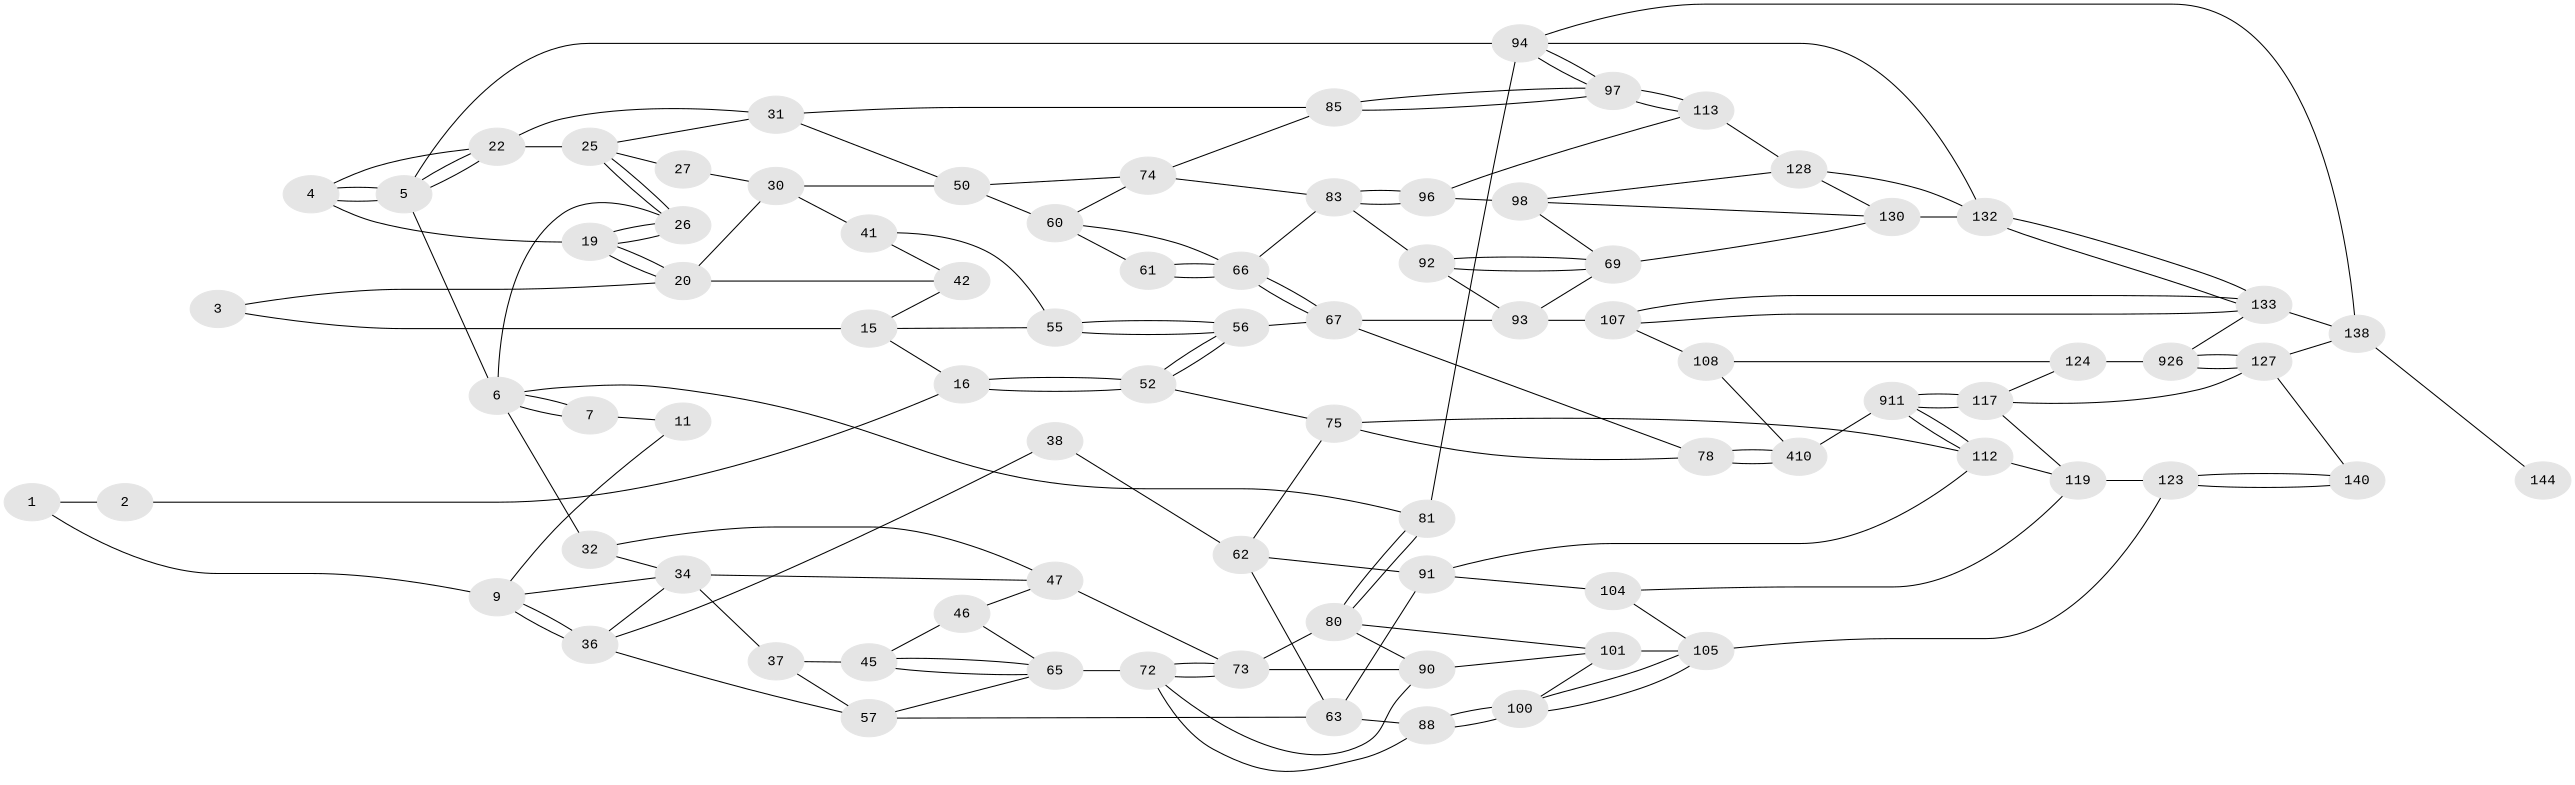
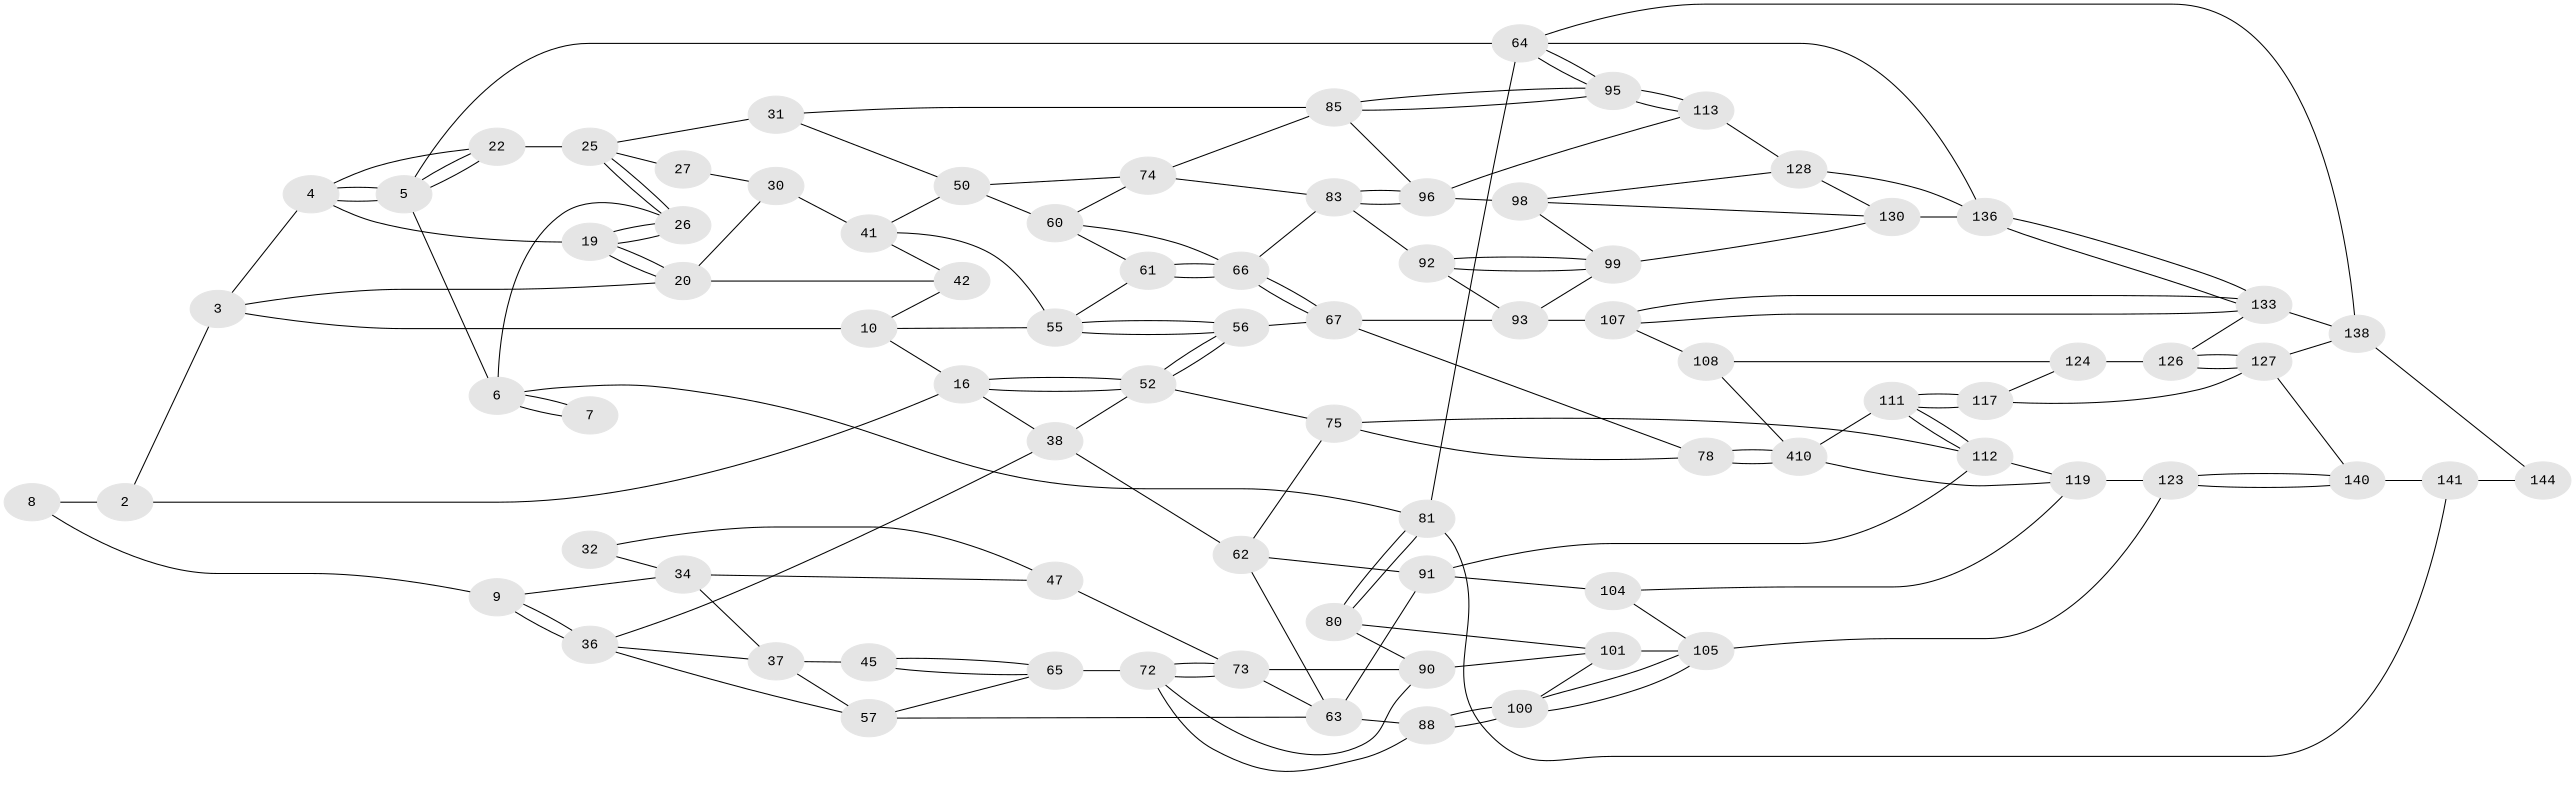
(1520, 43) -> (1520, 43)
(1613, 91) -> (1613, 91)
(632, 110) -> none
none -> (1380, 152)
(869, 186) -> (916, 210)
(1985, 217) -> (1985, 217)
none -> (265, 252)
(1613, 265) -> (1613, 265)
none -> (1102, 299)
(869, 329) -> (869, 329)
(2171, 362) -> (2171, 362)
(1892, 401) -> (1892, 401)
none -> (172, 406)
none -> (1009, 413)
none -> (1102, 413)
(683, 422) -> none
(2032, 441) -> (1937, 483)
(544, 473) -> none
none -> (2450, 481)
(32, 502) -> (32, 502)
(637, 610) -> (683, 653)
(962, 614) -> none
(1285, 647) -> (1288, 693)
